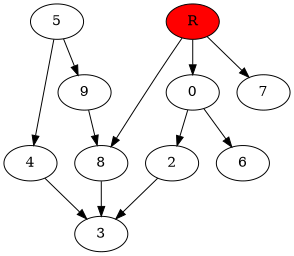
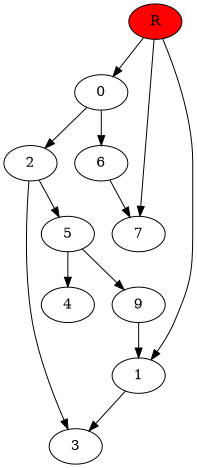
(101, 163) -> (139, 376)
none -> (47, 194)
none -> (118, 194)
(62, 195) -> none
